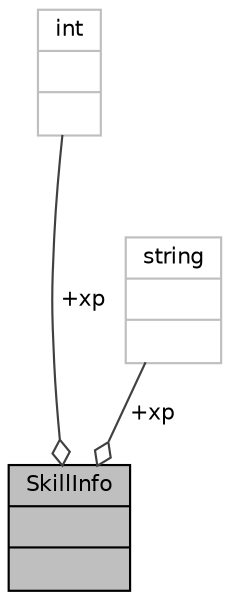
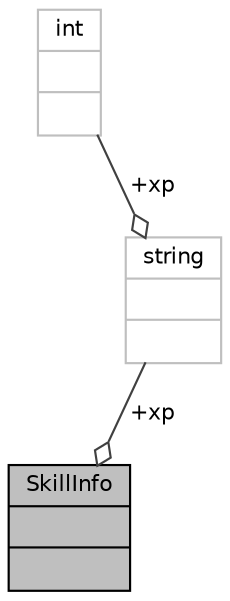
(52, 287) -> (116, 174)
